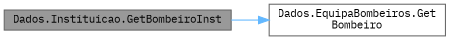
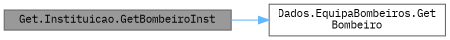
(118, 20) -> (118, 20)
